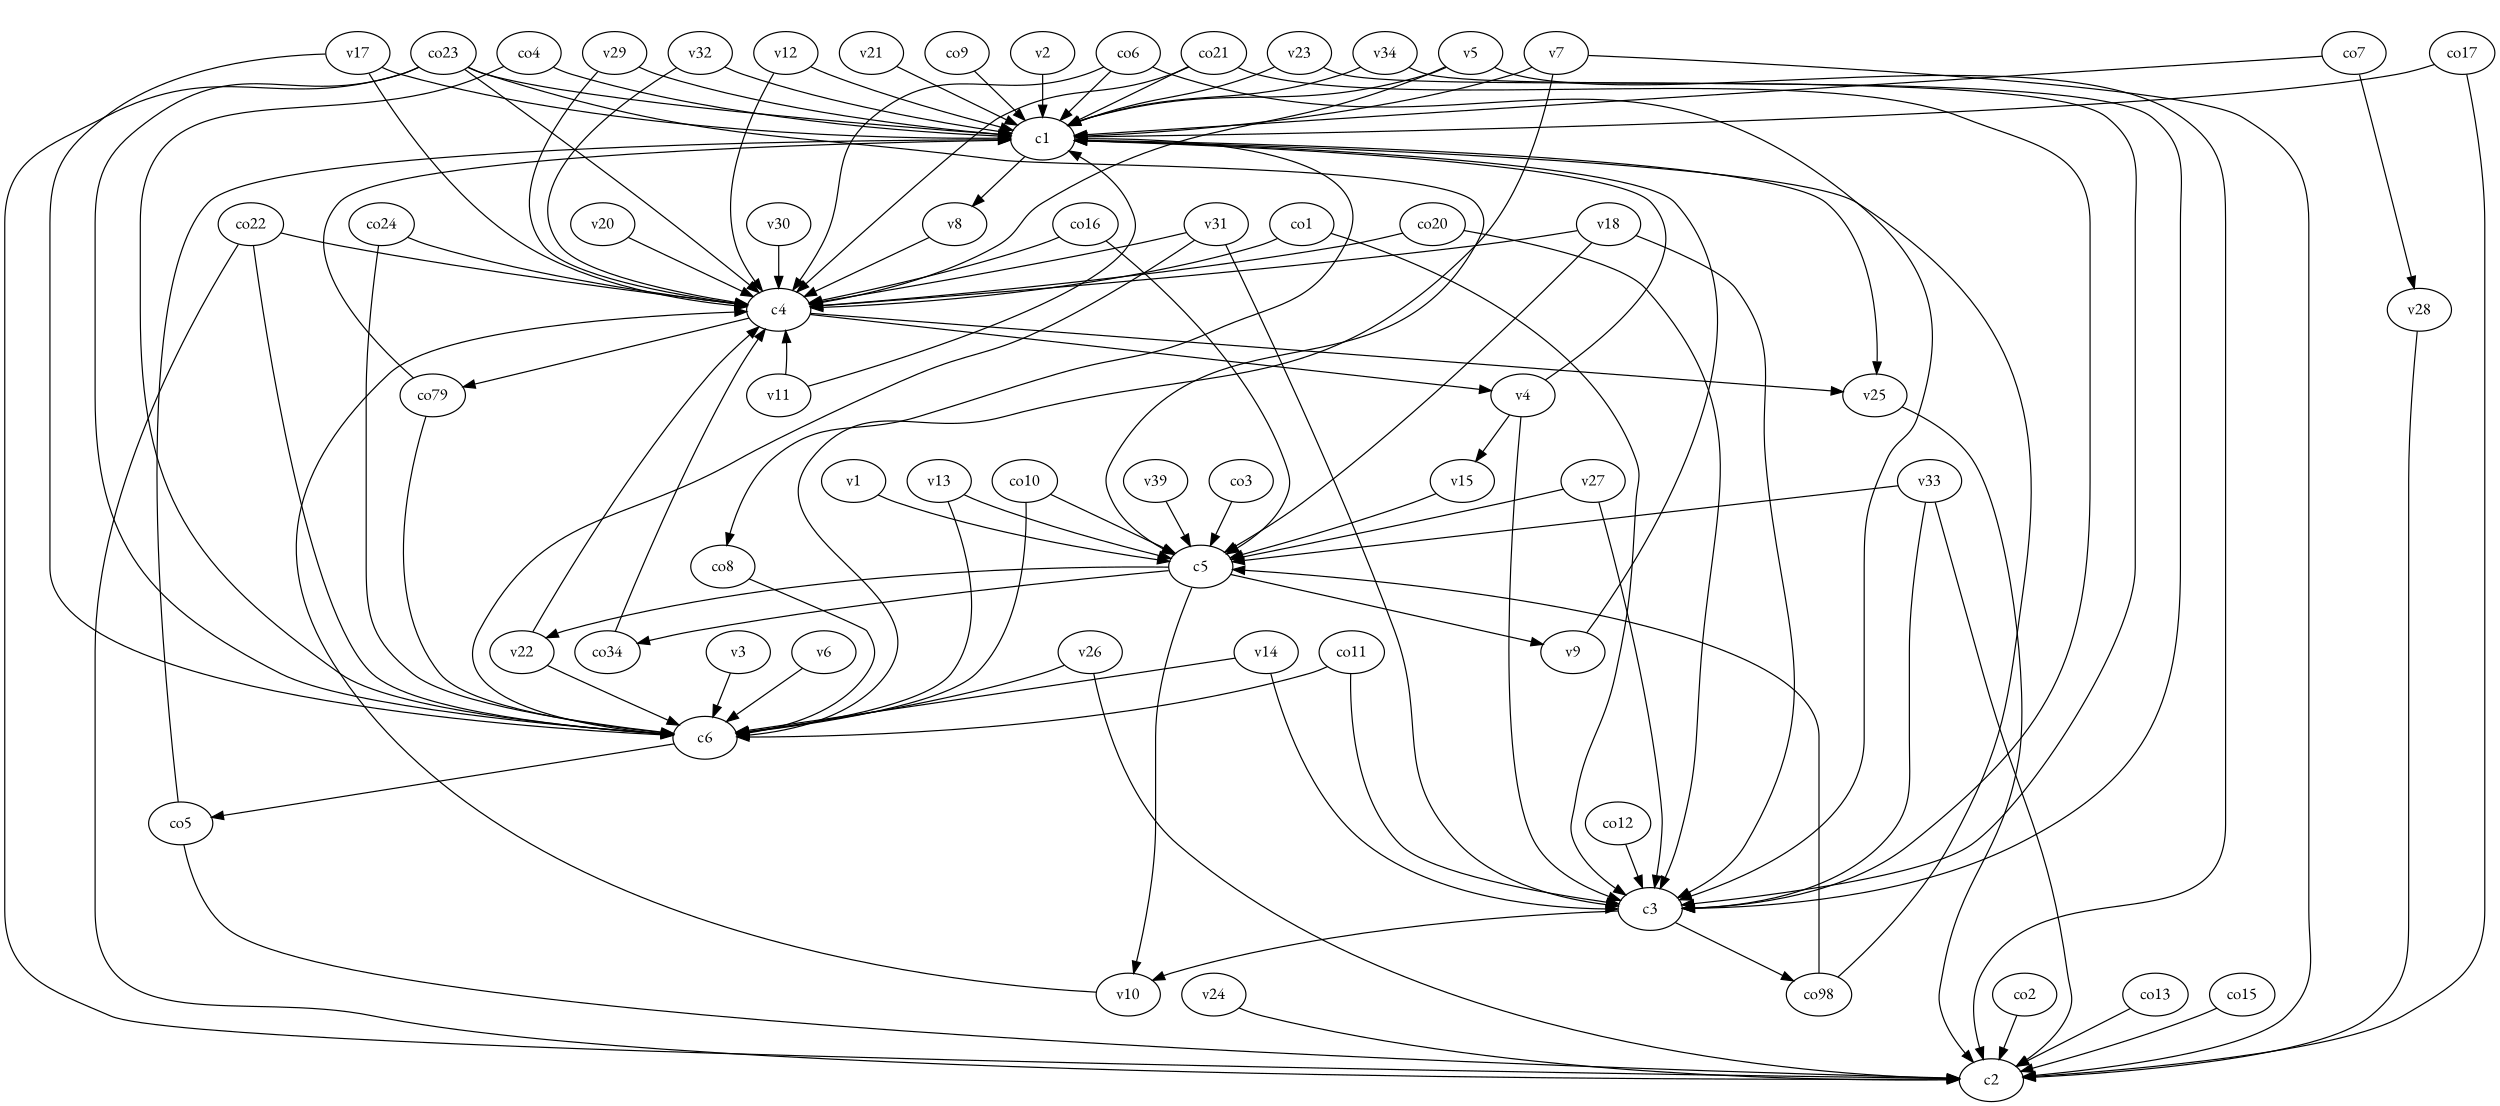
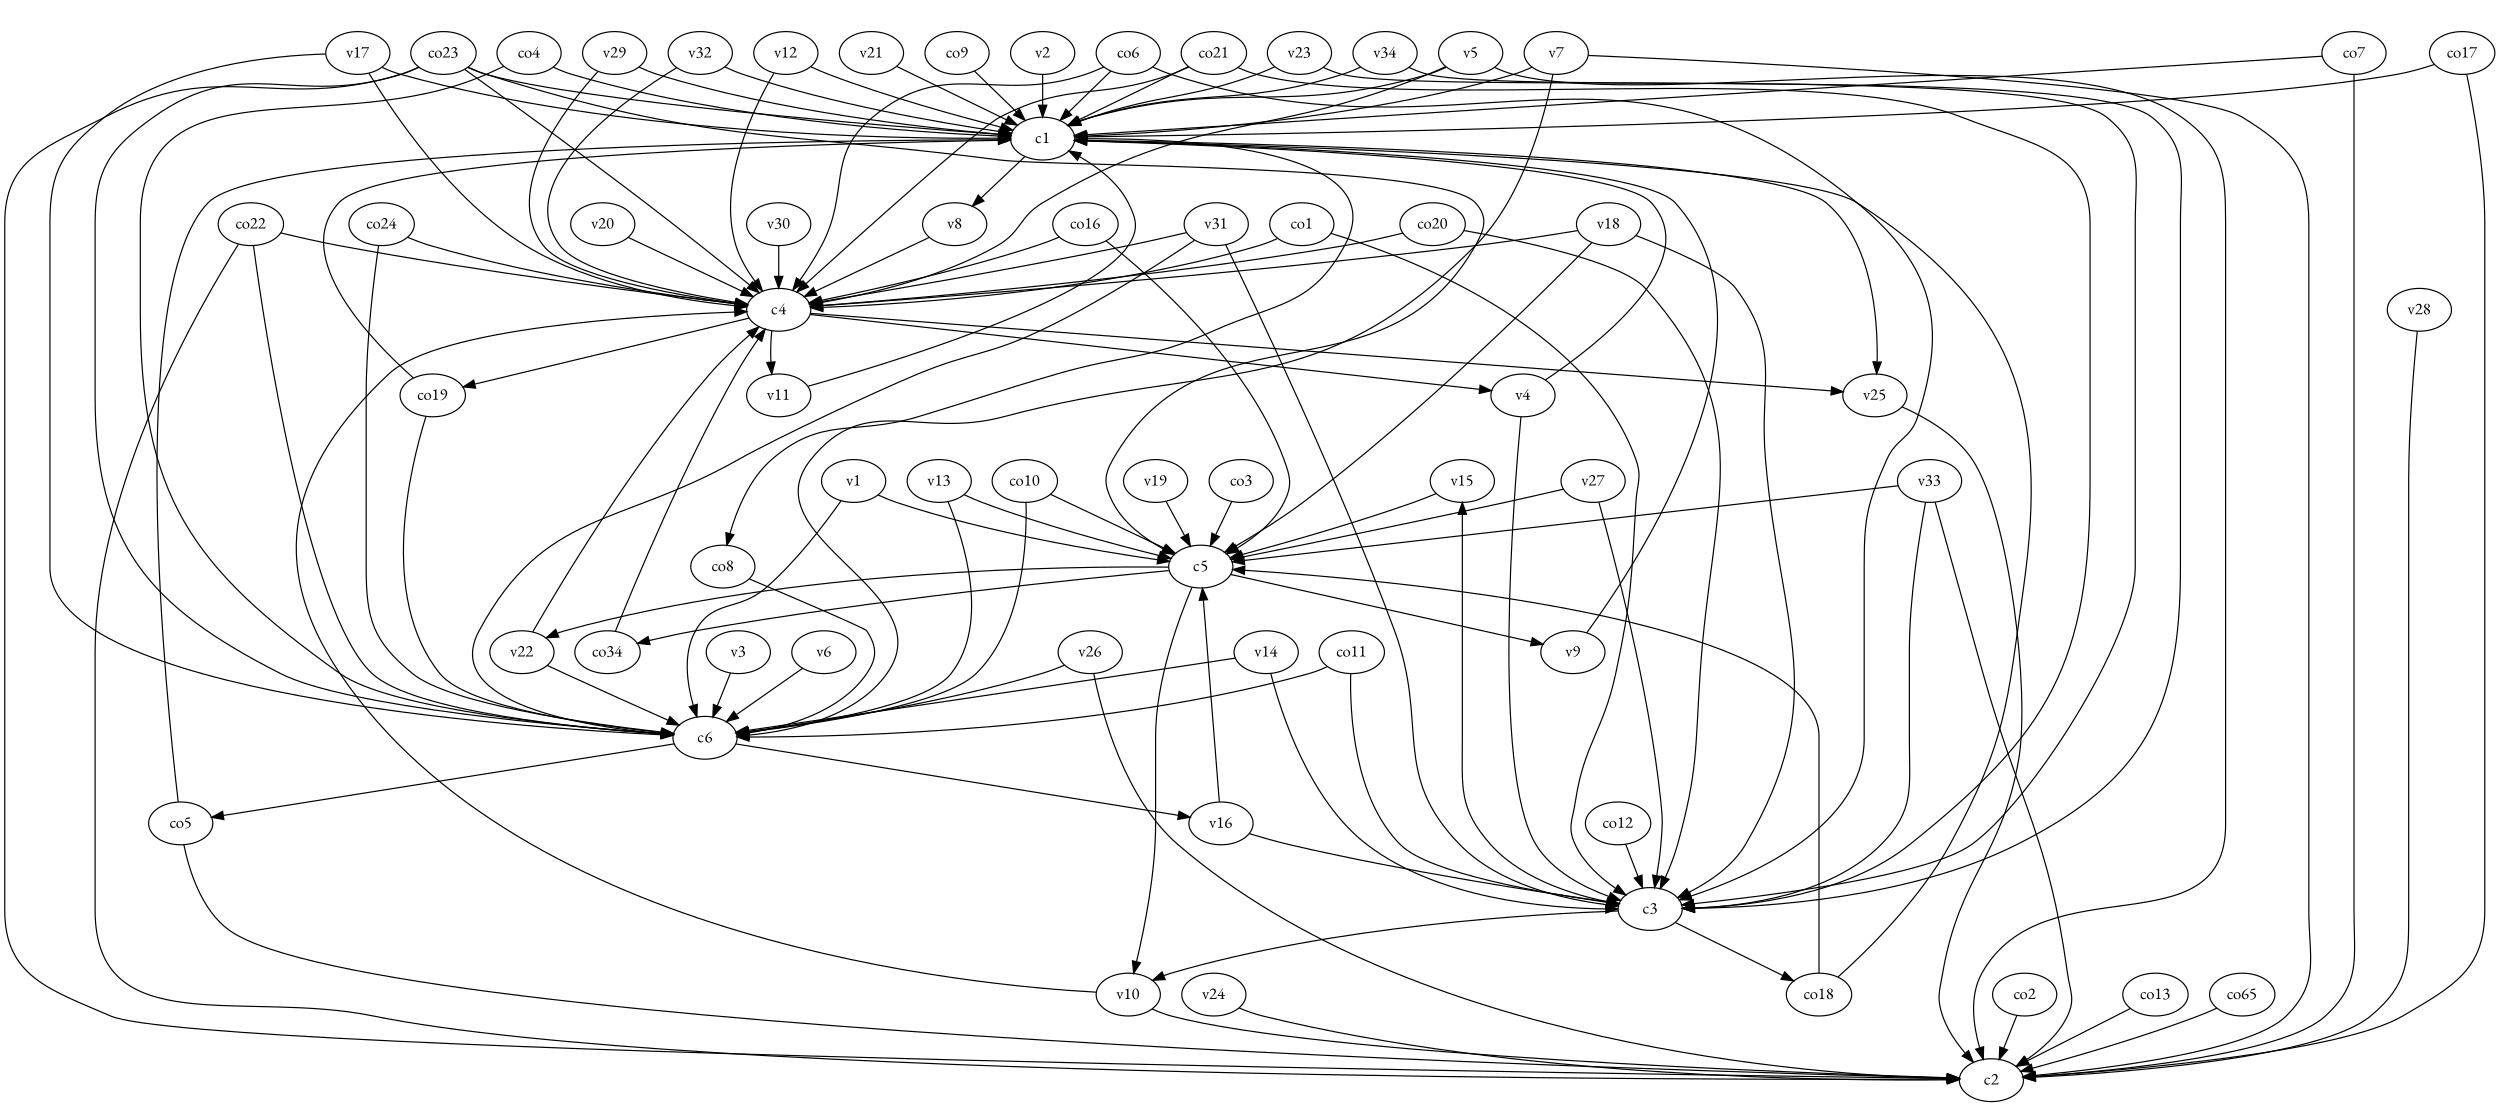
(2386, 176) -> (2354, 699)
(787, 358) -> (771, 346)
(433, 395) -> (433, 395)
(1496, 433) -> (1462, 755)
(1156, 481) -> (1156, 481)
none -> (740, 602)
none -> (1221, 823)
(1819, 995) -> (1819, 995)
(2242, 995) -> (2242, 995)
none -> (1349, 1043)
